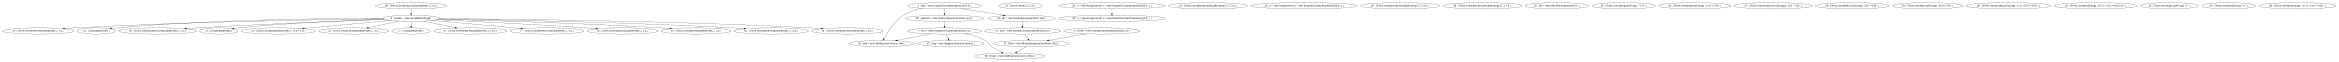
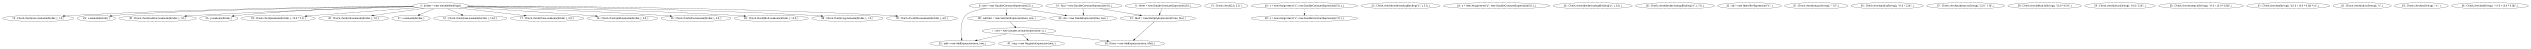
(411, 11) -> (645, 9)
(1022, 24) -> (1084, 11)
